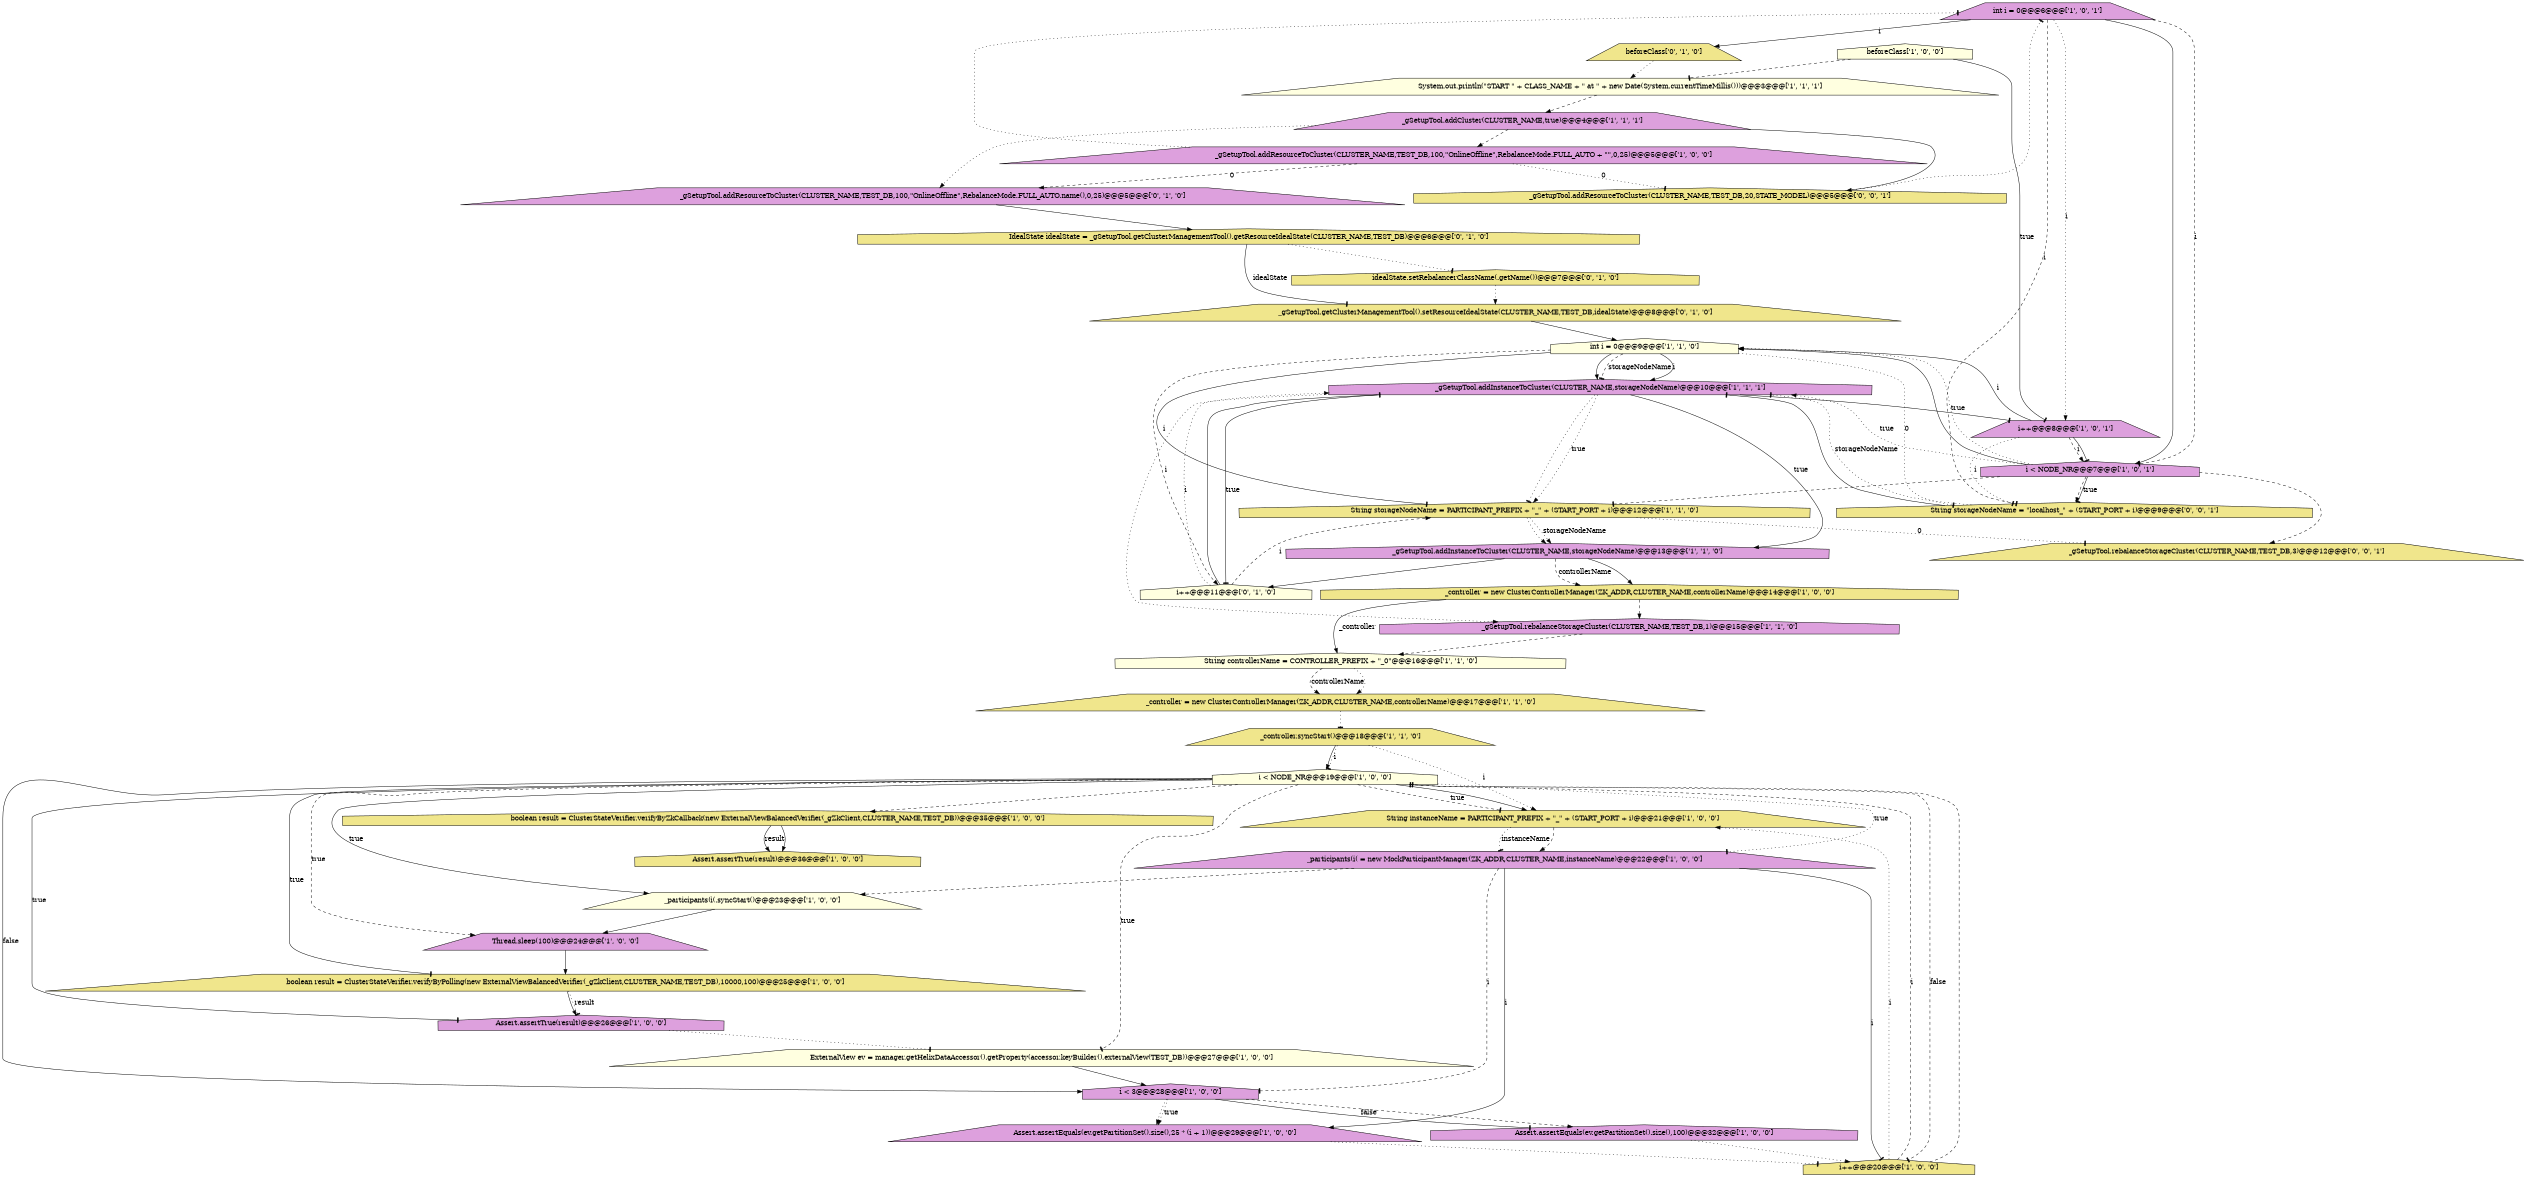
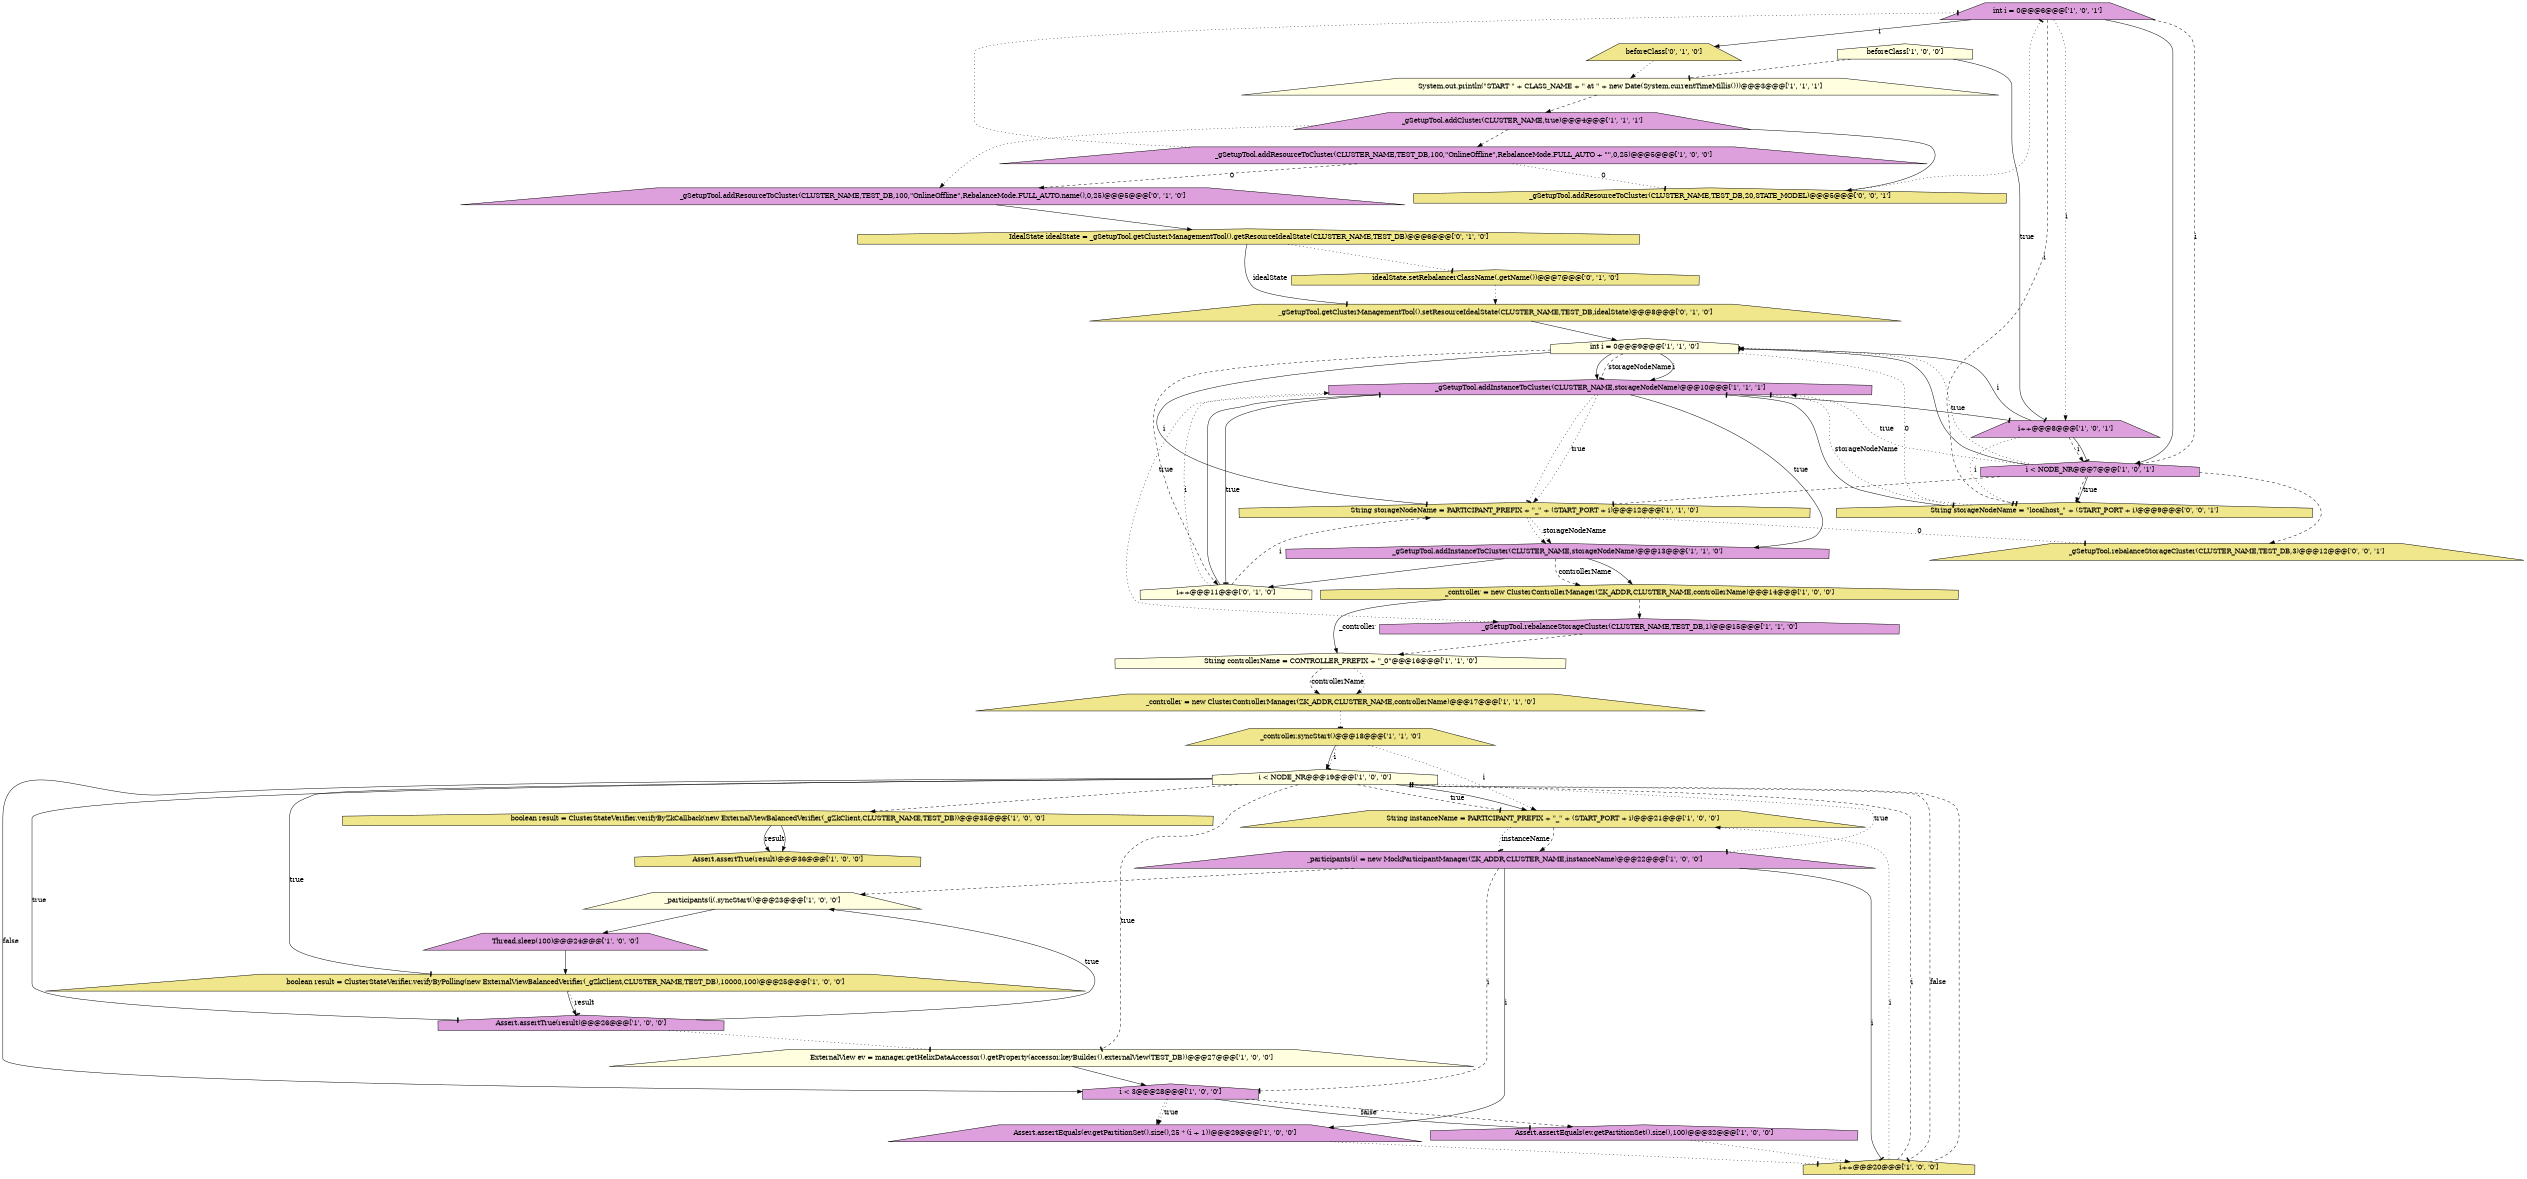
(1915, 356) -> (1915, 356)
(1166, 470) -> (1166, 470)
(426, 793) -> none
(605, 793) -> (1037, 1001)
